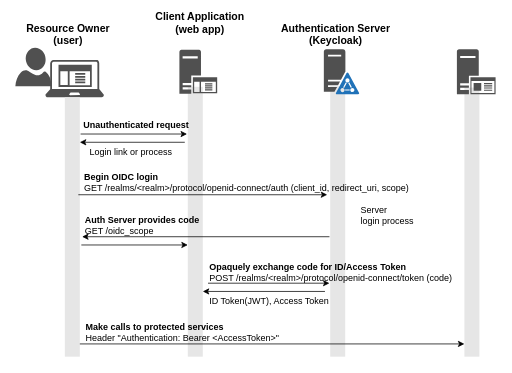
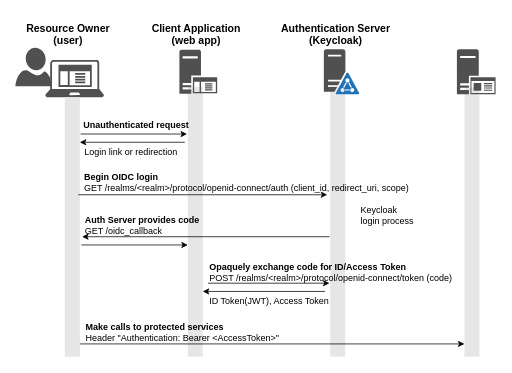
(200, 23) -> (196, 34)
(131, 153) -> (131, 153)
(390, 216) -> (390, 216)
(143, 225) -> (143, 225)
